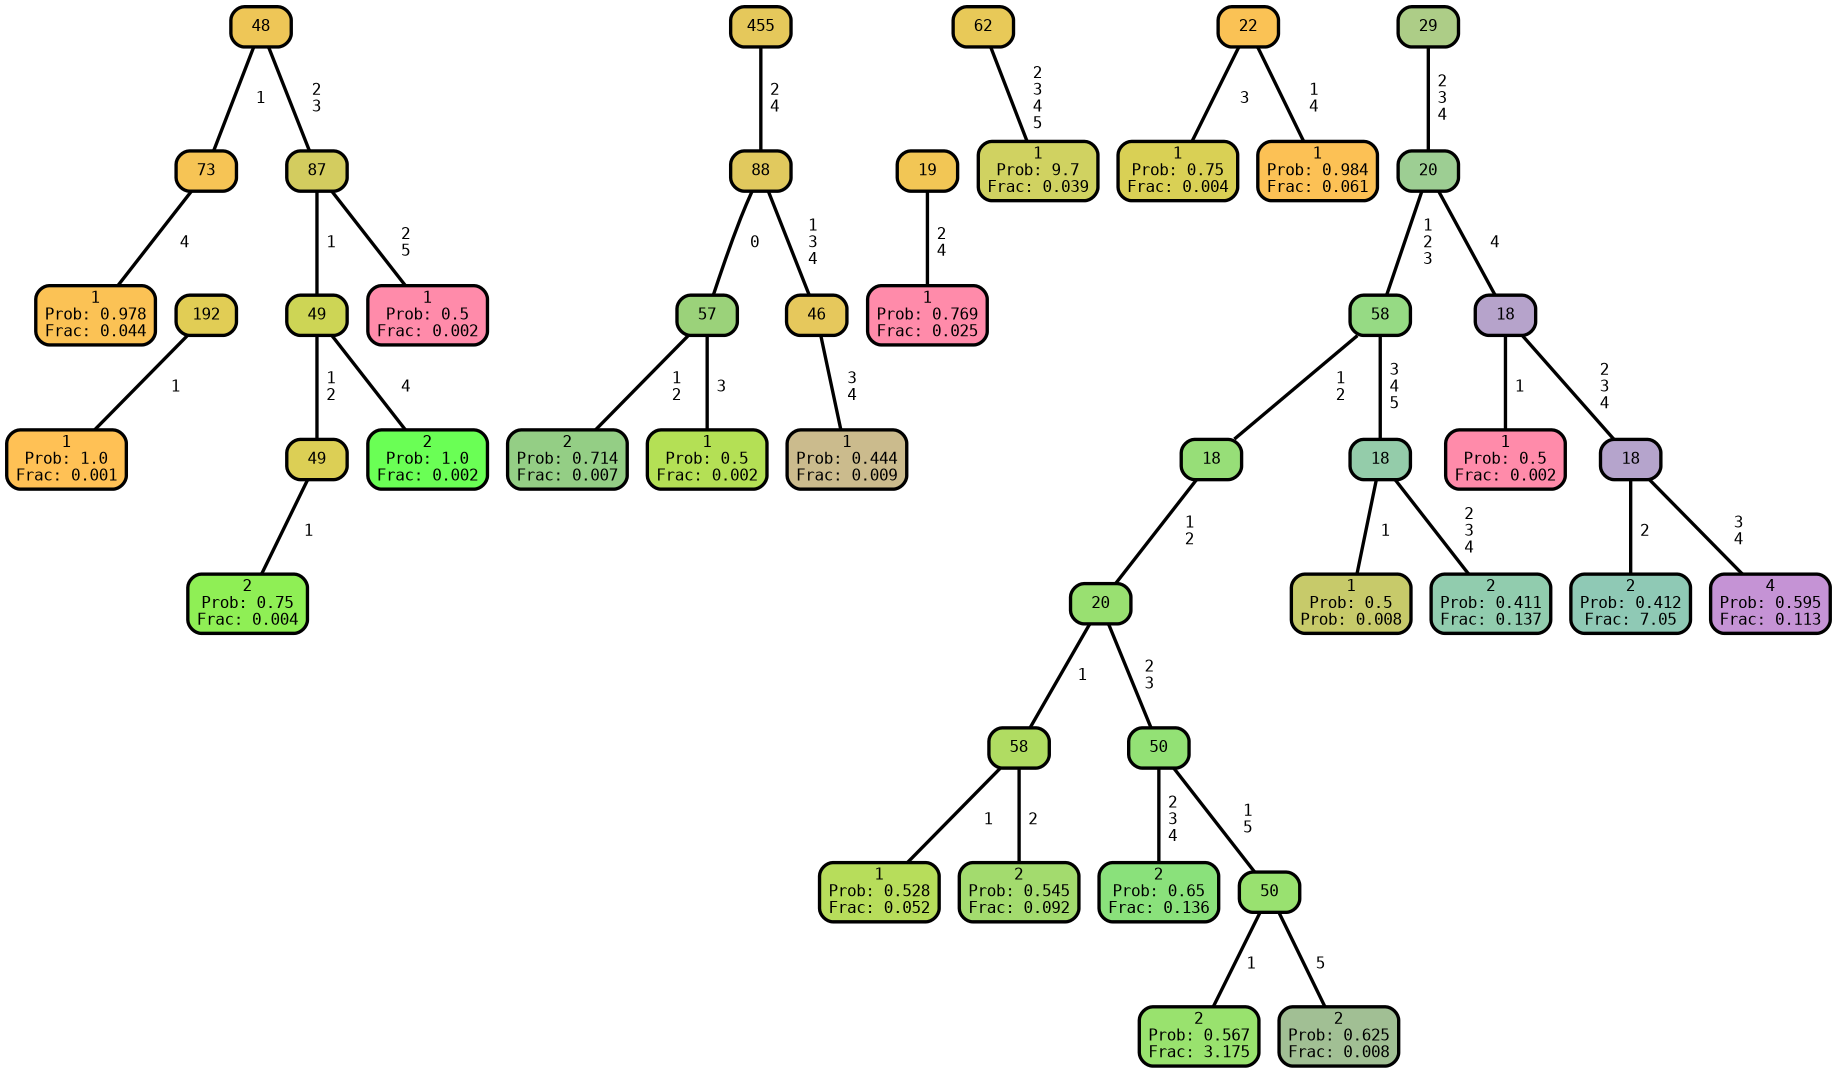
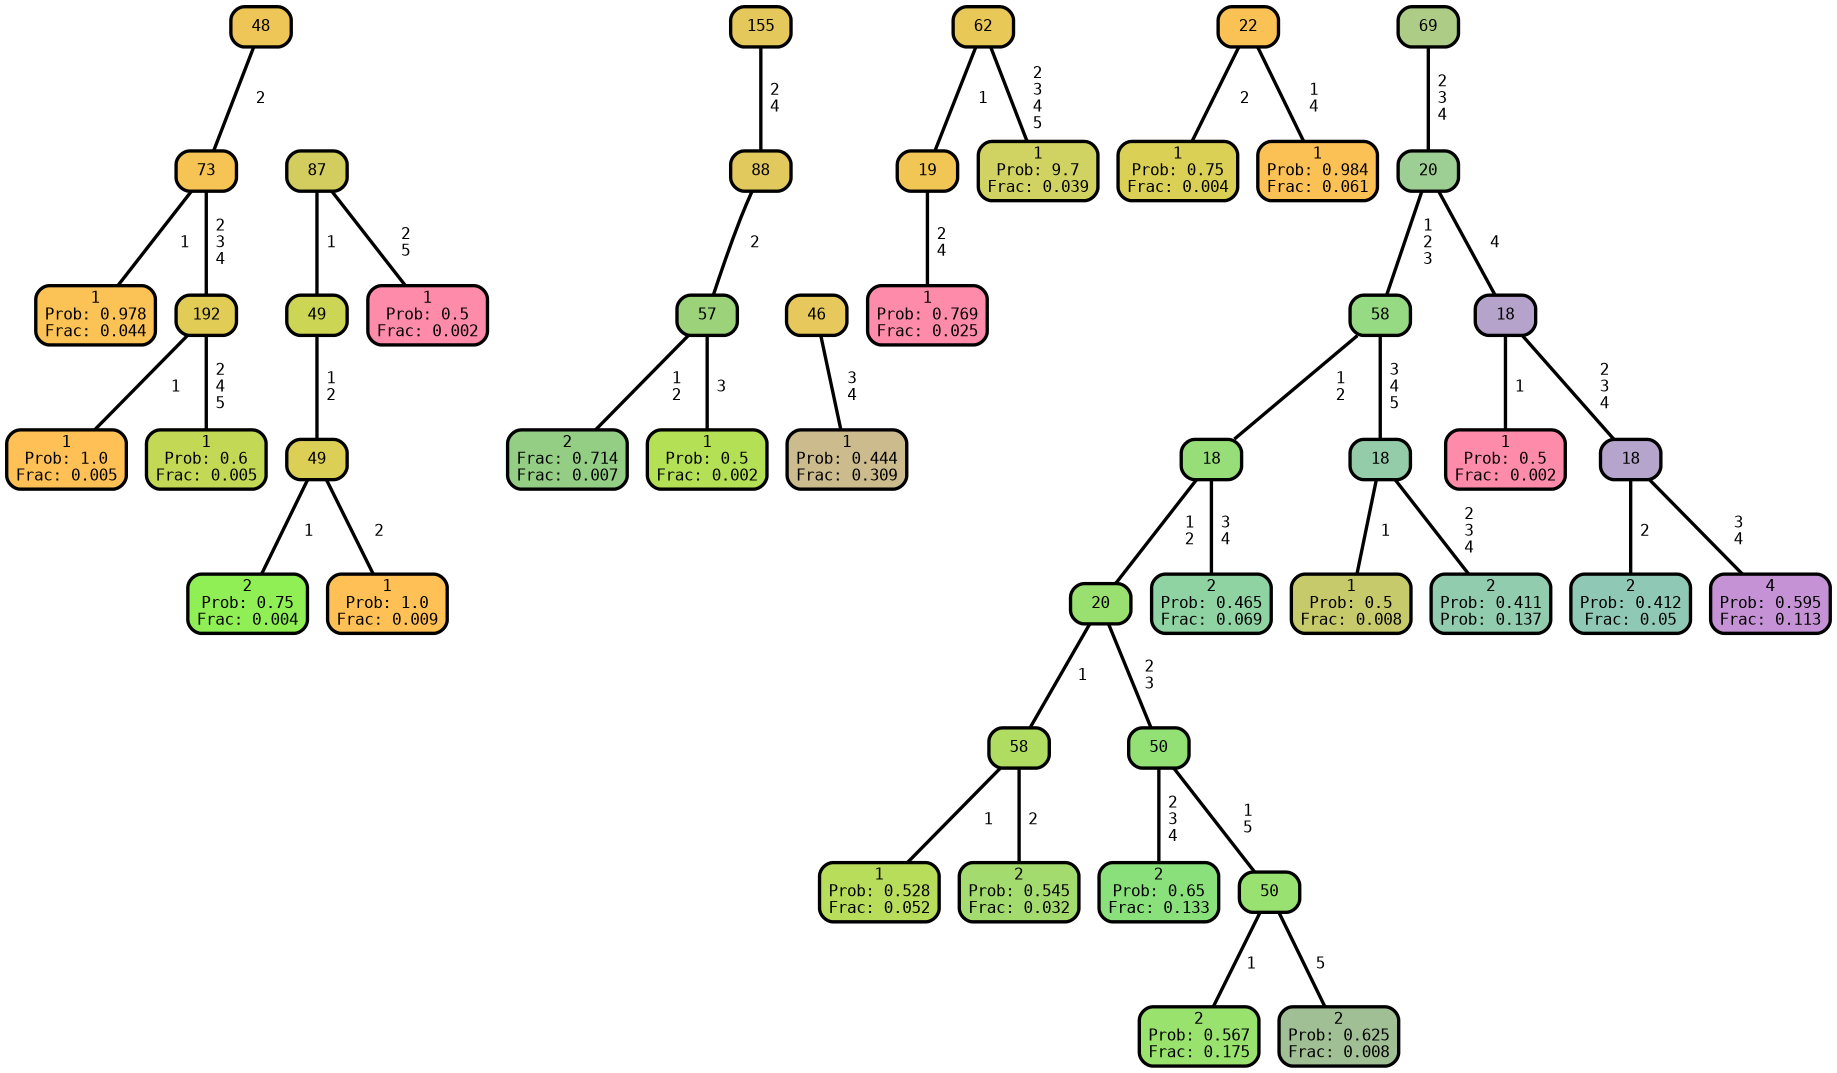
(761, 27) -> (761, 27)
(1428, 27) -> (1428, 27)
(256, 99) -> (256, 99)
(289, 99) -> none
none -> (955, 99)
(1240, 99) -> (1240, 99)
(180, 243) -> (180, 243)
none -> (206, 243)
(750, 243) -> (750, 243)
(789, 243) -> none
(67, 460) -> (67, 460)
none -> (206, 460)
(428, 460) -> none
(567, 460) -> (567, 460)
(847, 460) -> (847, 460)
none -> (387, 604)
none -> (1211, 604)
(1351, 604) -> (1351, 604)
(1491, 604) -> (1491, 604)
(1631, 604) -> (1631, 604)
(1019, 892) -> (1019, 892)
(1159, 892) -> (1159, 892)
(1199, 1036) -> (1199, 1036)
